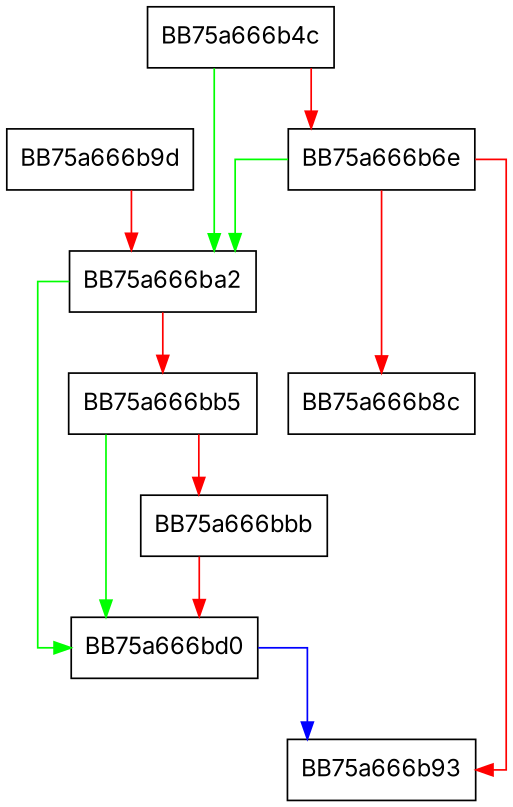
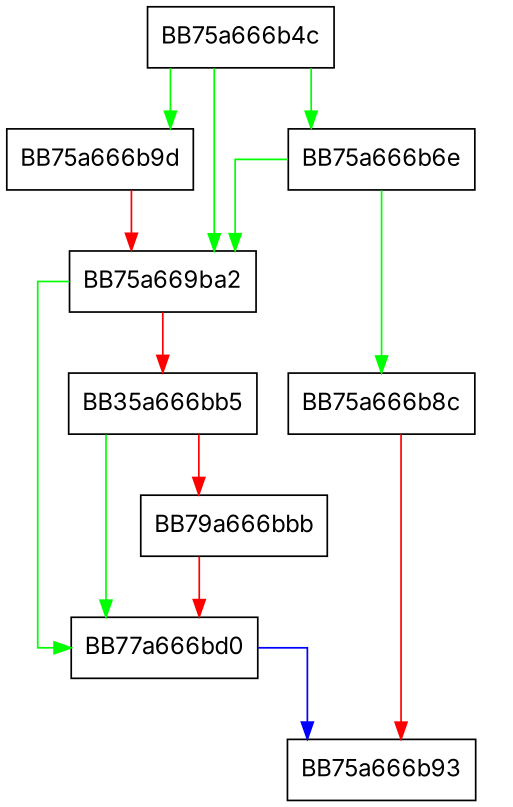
none -> (170, 90)
(311, 90) -> (311, 90)
(382, 273) -> (382, 273)
(163, 282) -> (163, 282)
(163, 404) -> (163, 404)
(506, 456) -> (401, 578)
(234, 526) -> (234, 526)
(164, 648) -> (164, 648)
